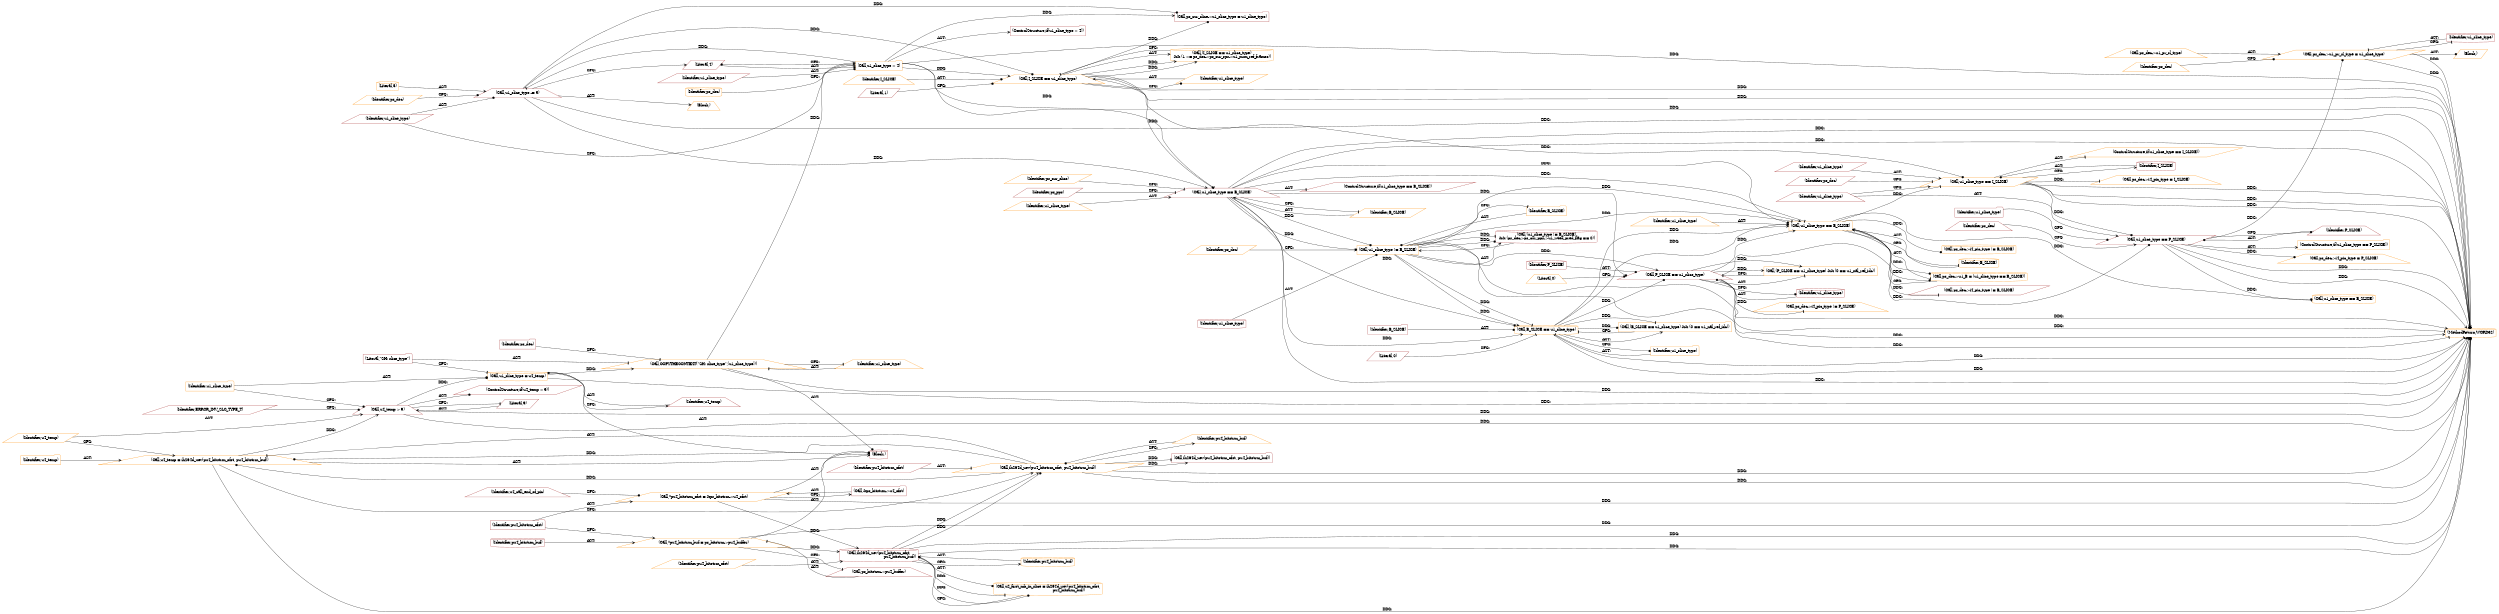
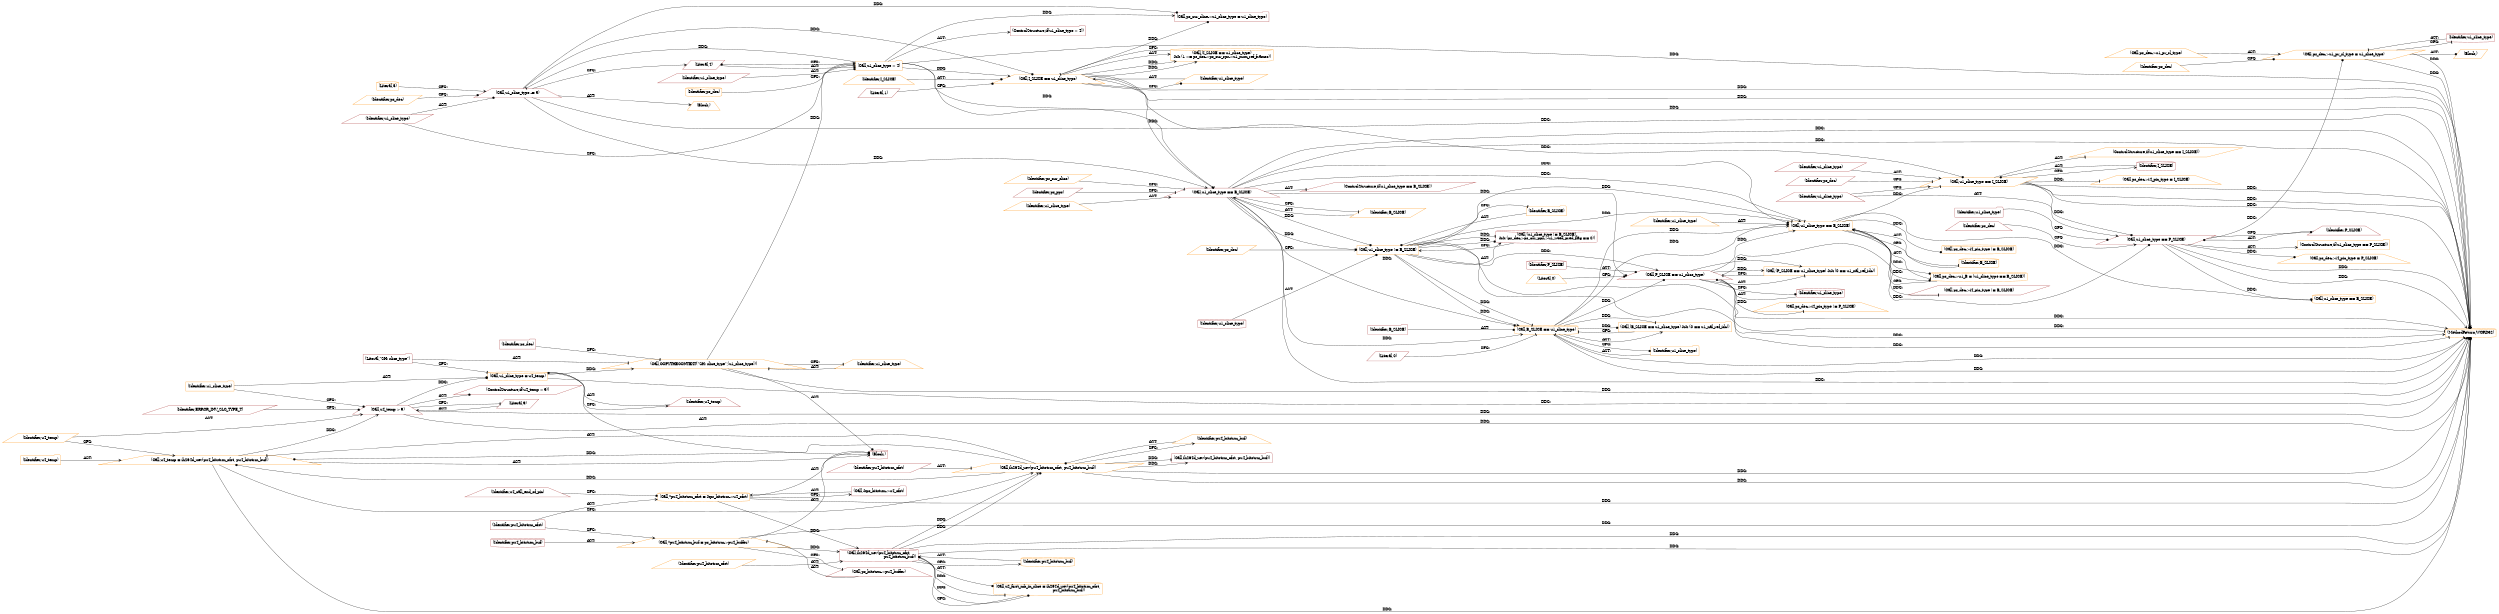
(444, 87) -> (444, 87)
(704, 497) -> (704, 497)
